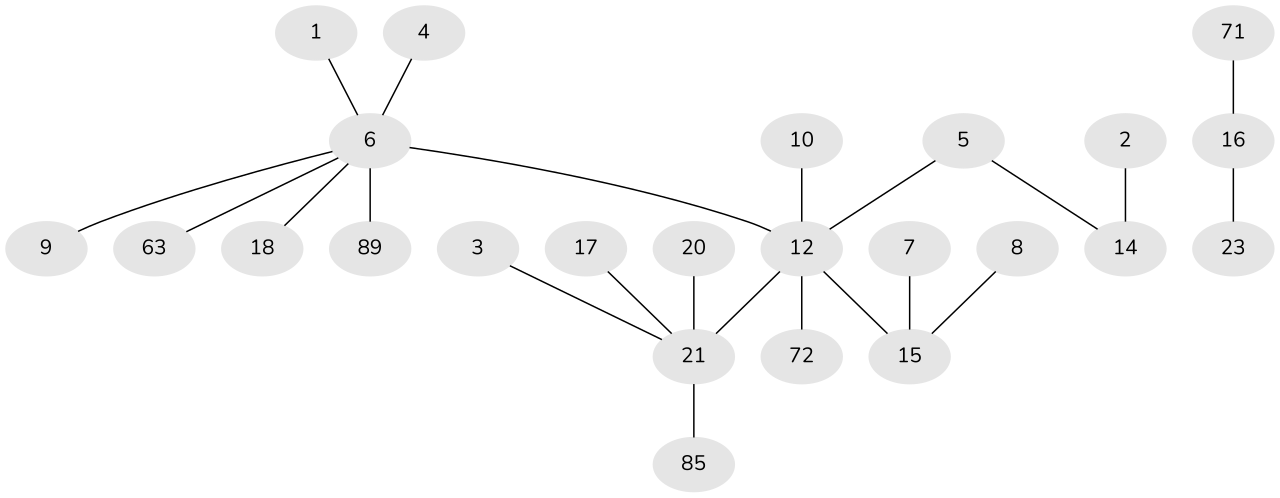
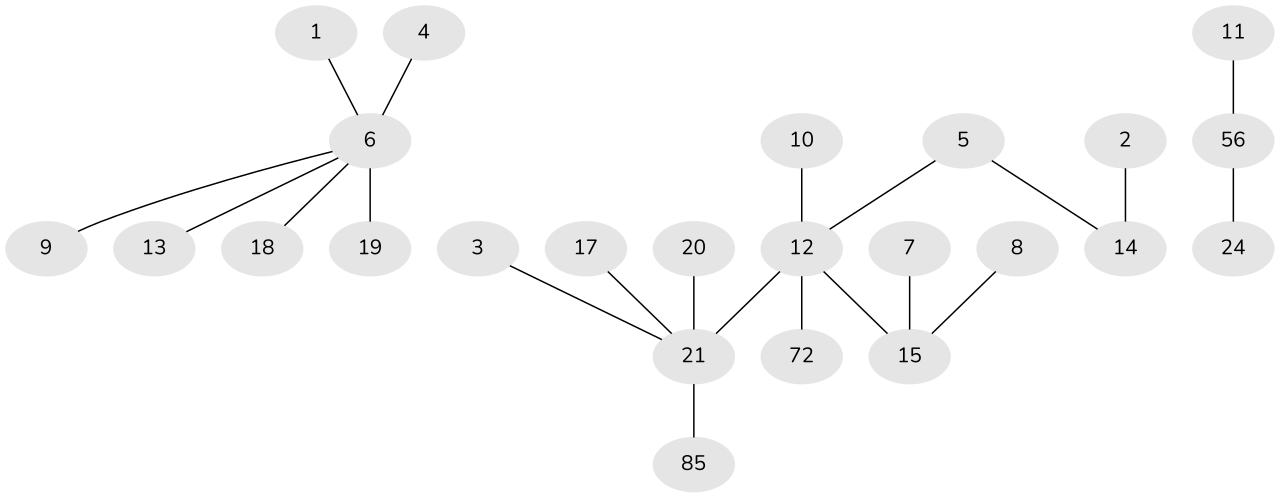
(1233, 33) -> (1233, 33)
(1233, 141) -> (1233, 141)
(592, 180) -> none
(154, 249) -> (154, 249)
(370, 249) -> (370, 249)
(1233, 249) -> (1233, 249)
